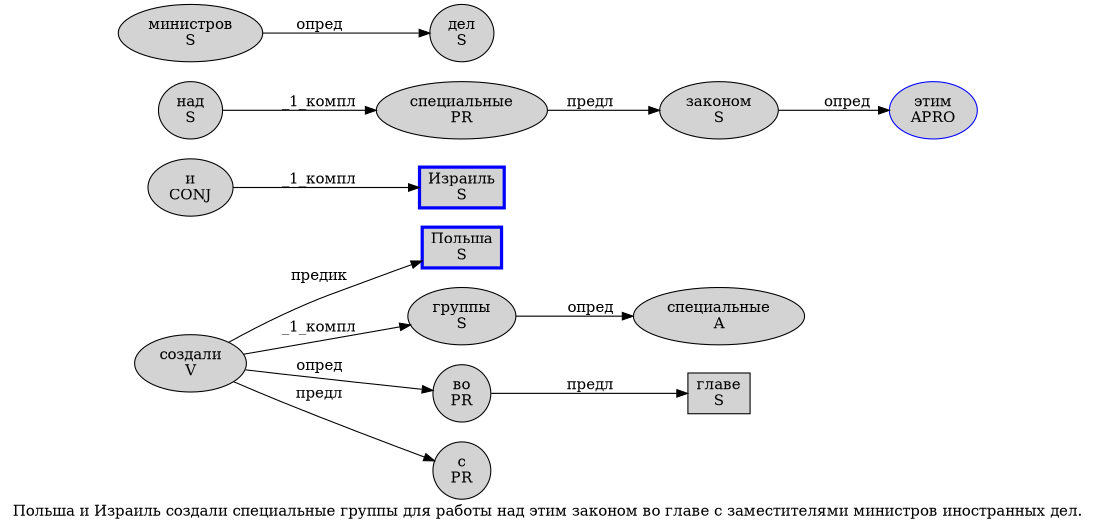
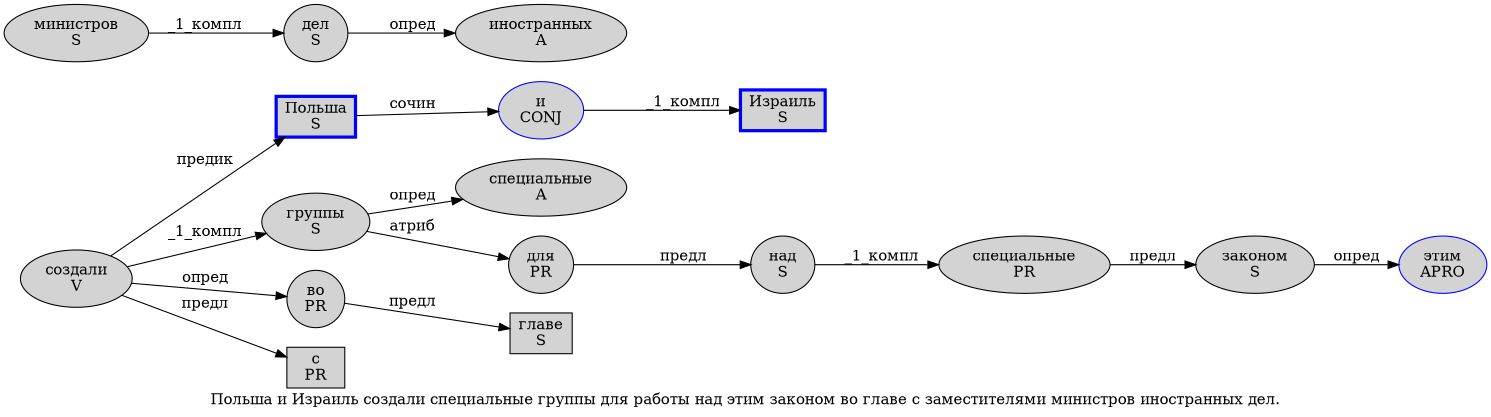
(319, 25) -> (205, 25)
none -> (541, 33)
none -> (422, 114)
(191, 187) -> (541, 110)
none -> (541, 265)
(462, 471) -> (316, 368)
